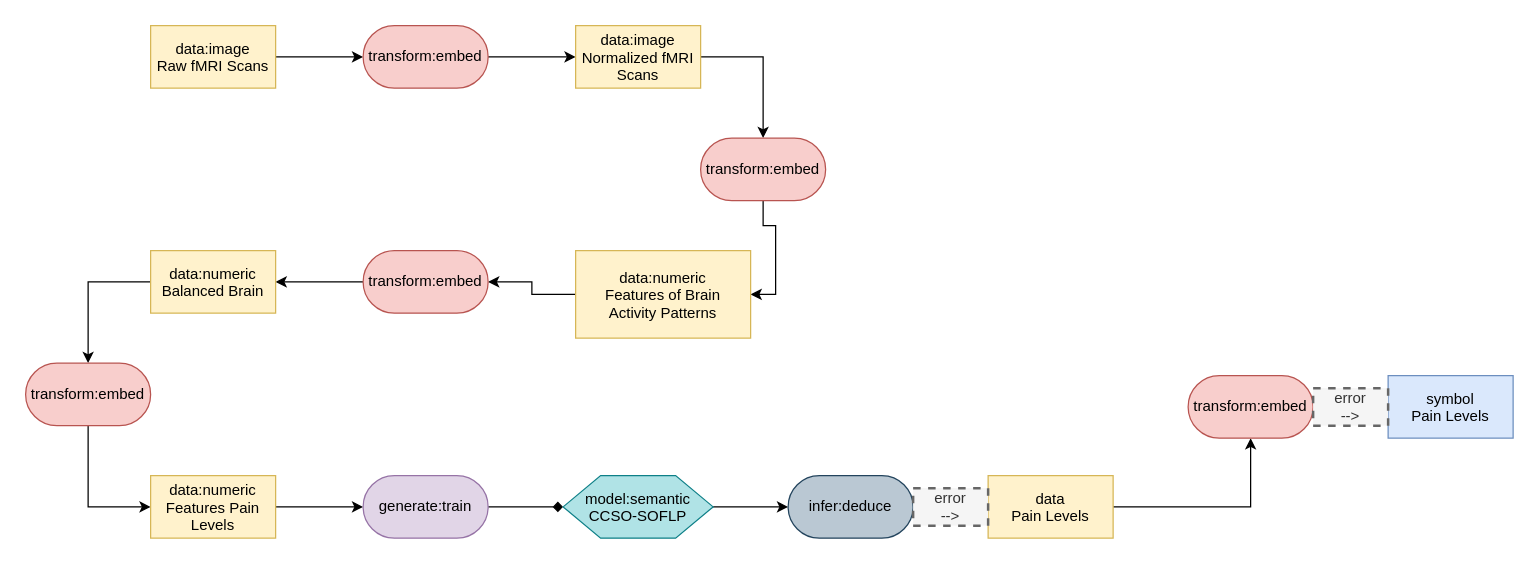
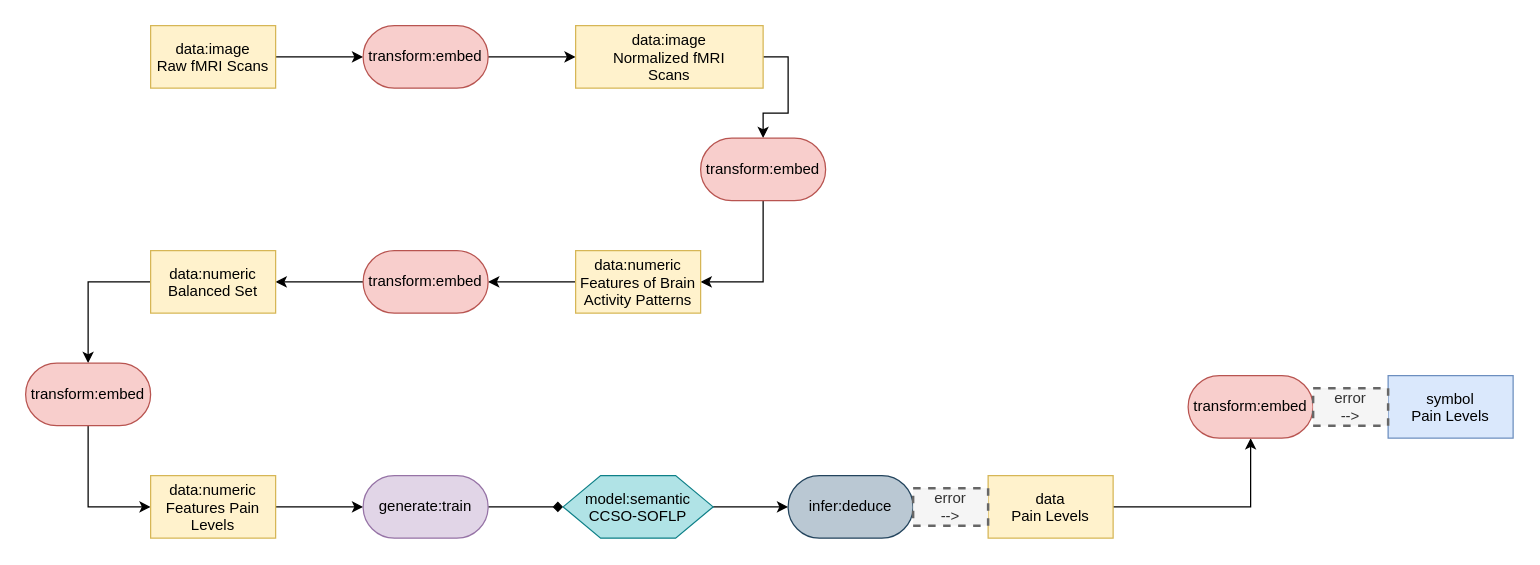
(638, 57) -> (669, 57)
(213, 274) -> (213, 274)
(663, 294) -> (638, 282)
